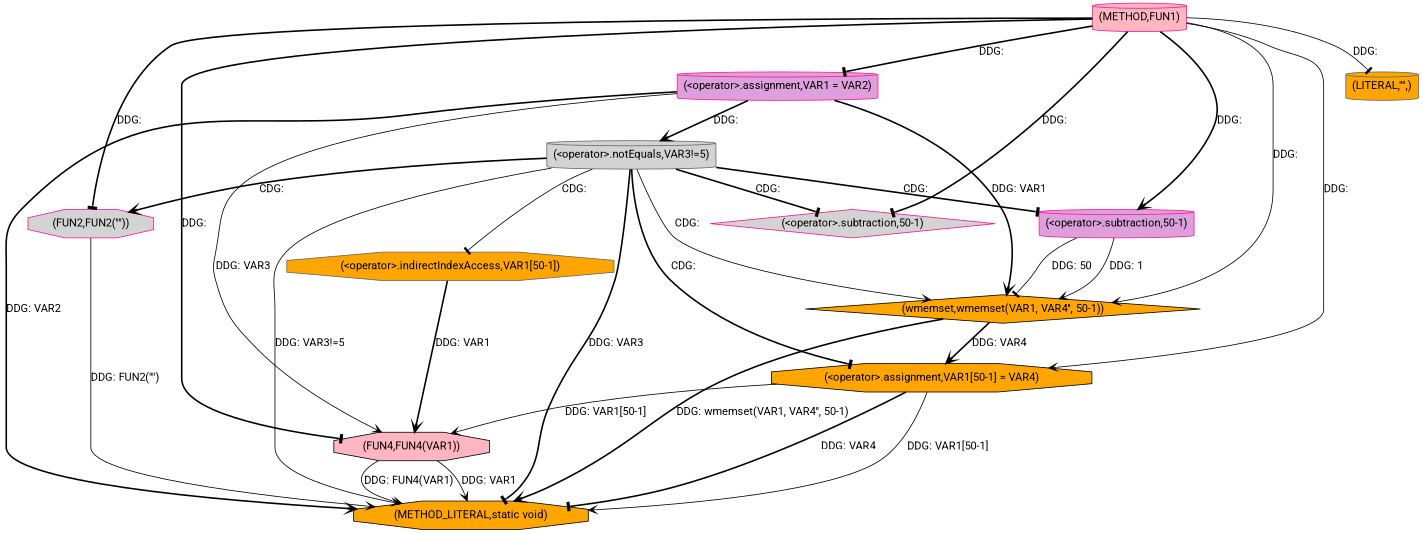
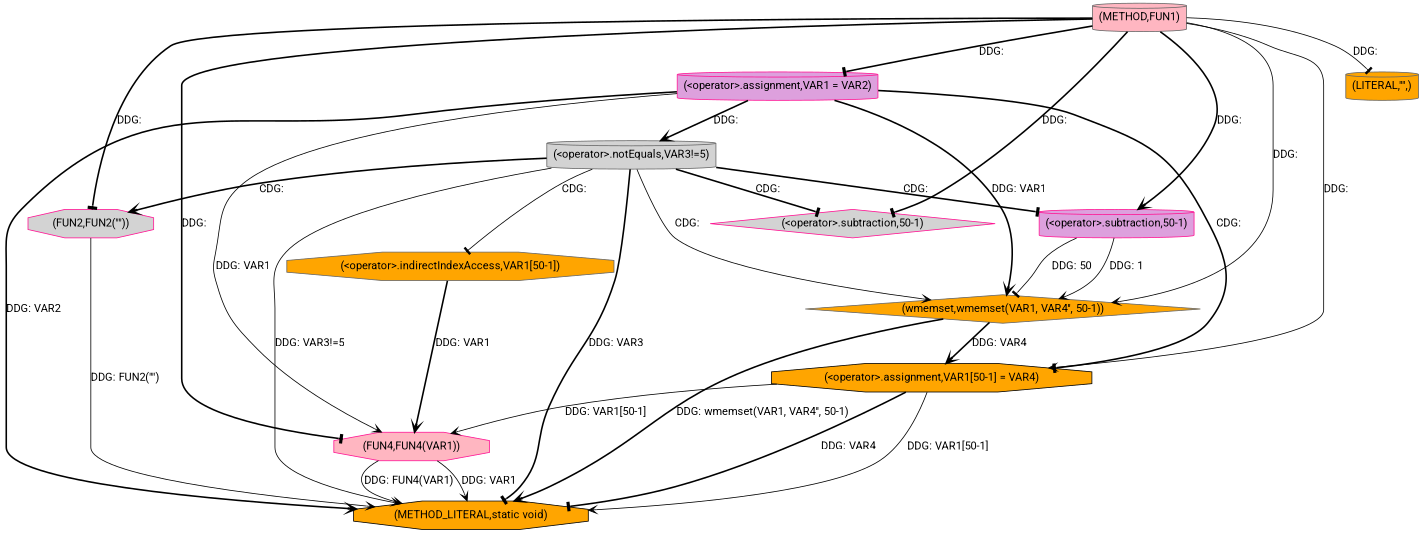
(1140, 17) -> (1140, 17)
(243, 266) -> (243, 266)
(701, 304) -> (1169, 165)
(1003, 309) -> (1003, 309)
(412, 447) -> (412, 447)
